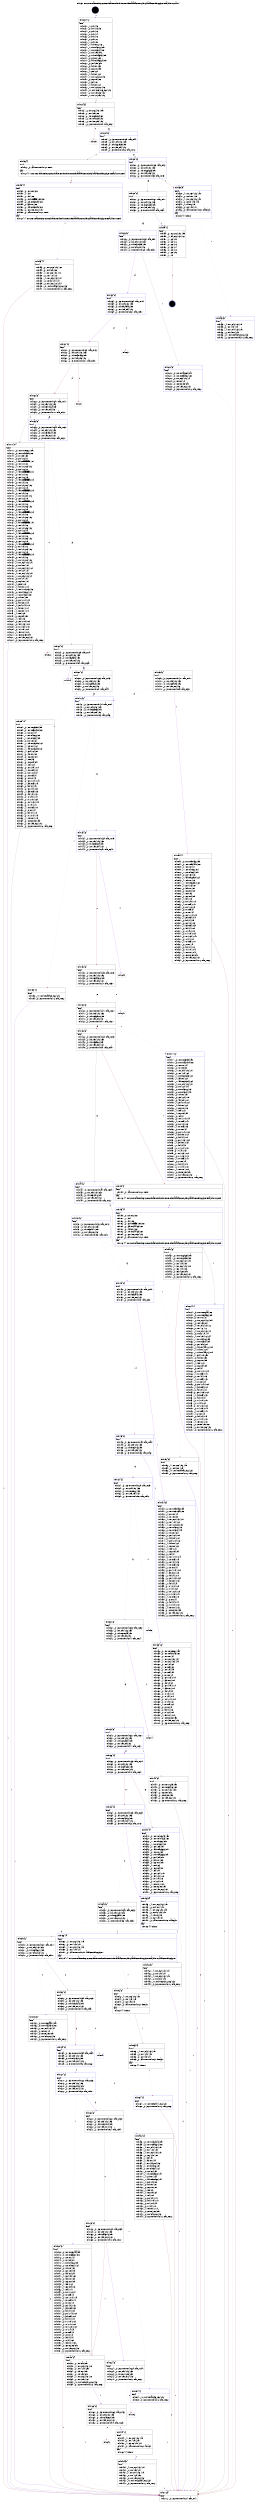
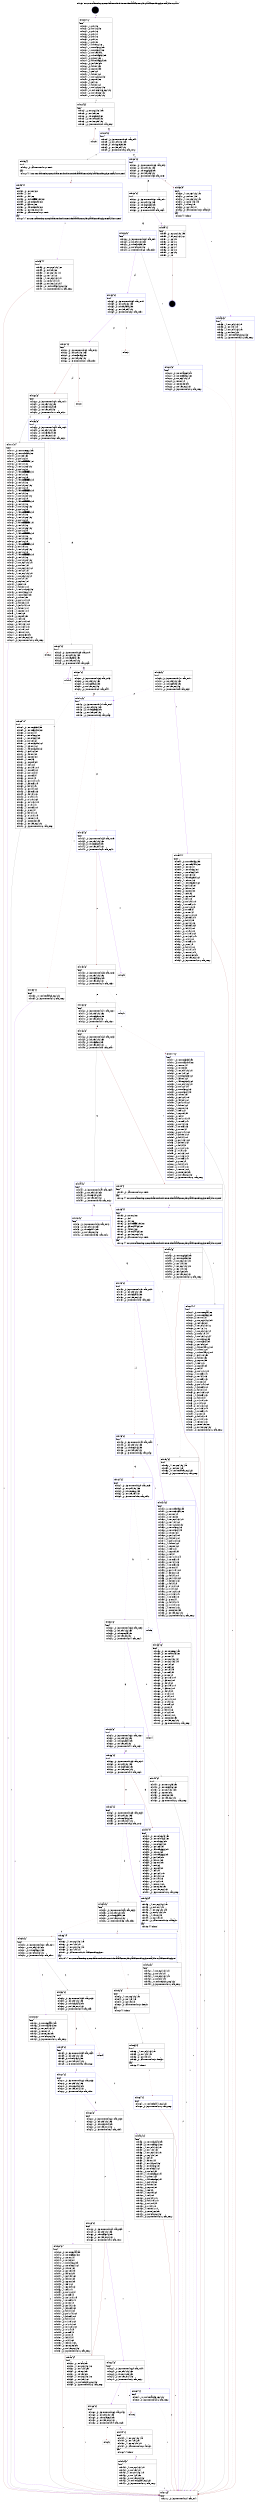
none -> (93, 1209)
(97, 2395) -> (116, 2393)
